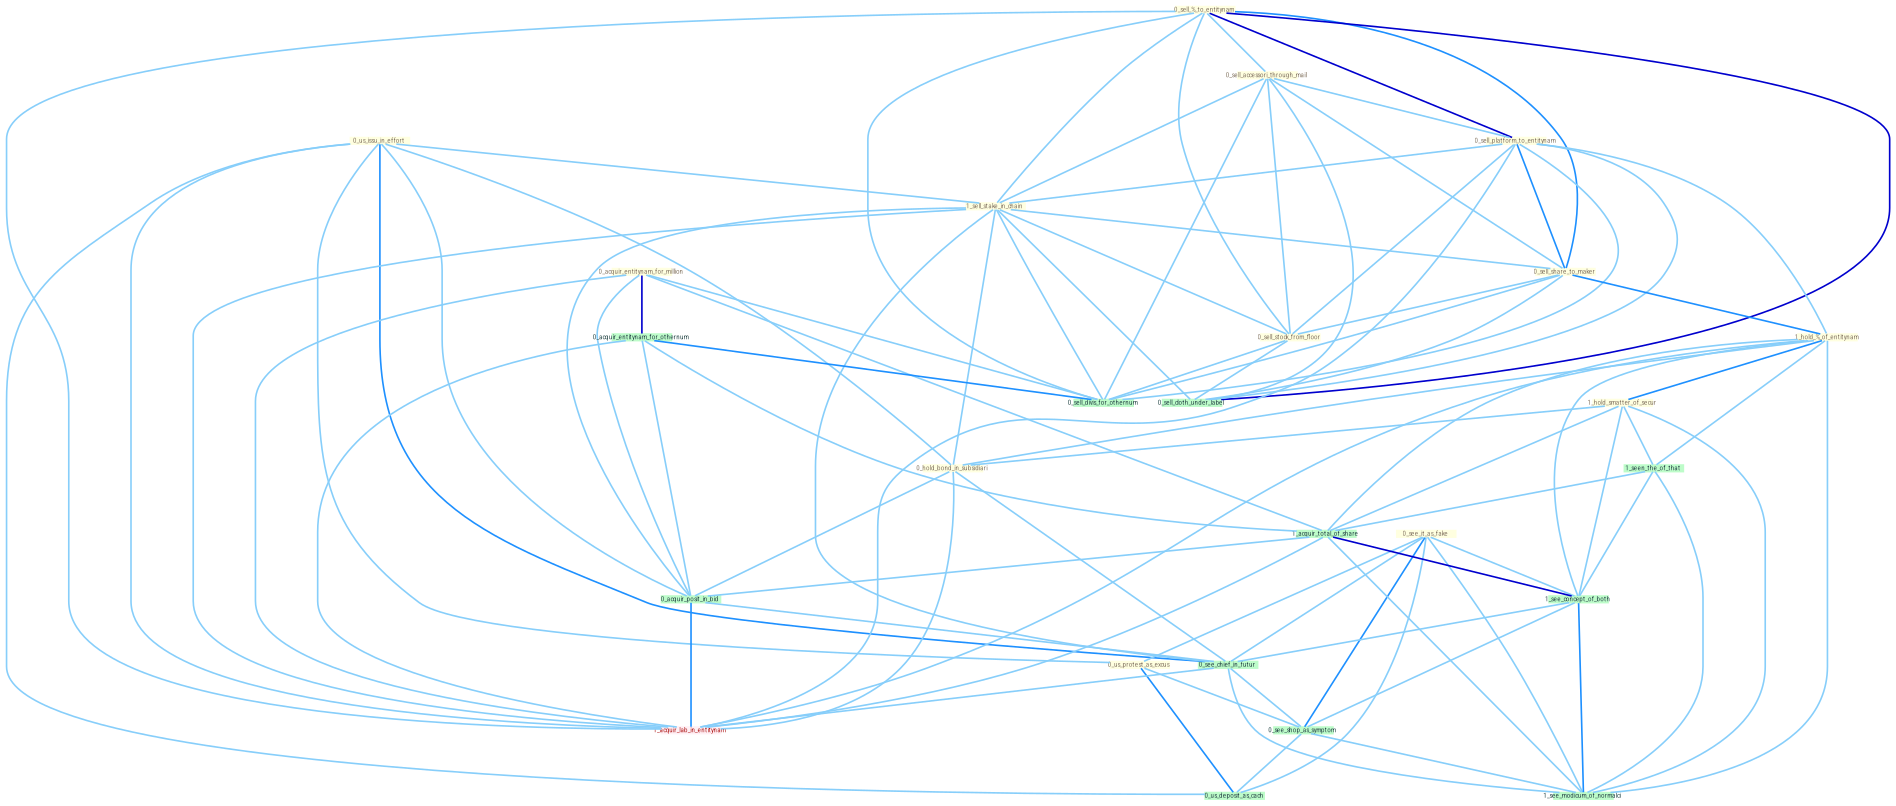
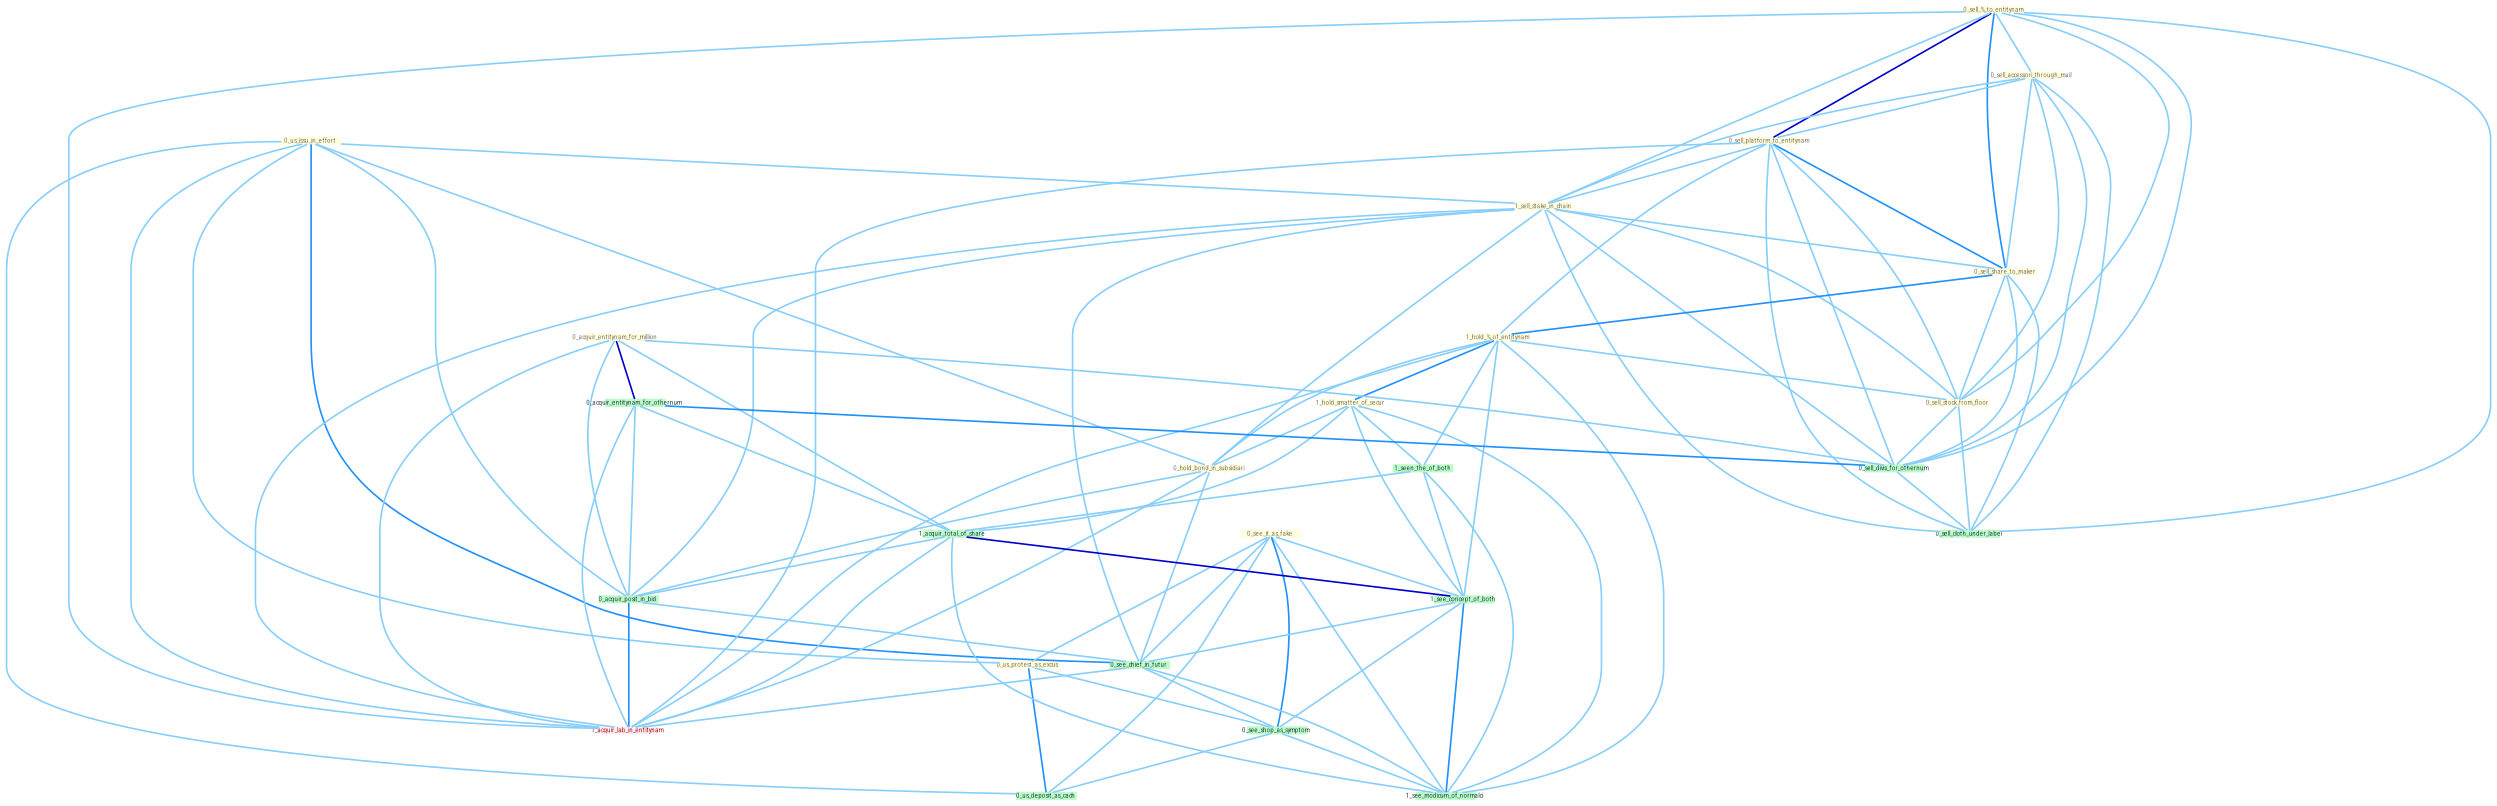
(1890, 193) -> (2491, 284)
(1435, 434) -> (1728, 370)
(1654, 468) -> (1423, 468)
none -> (1932, 501)
